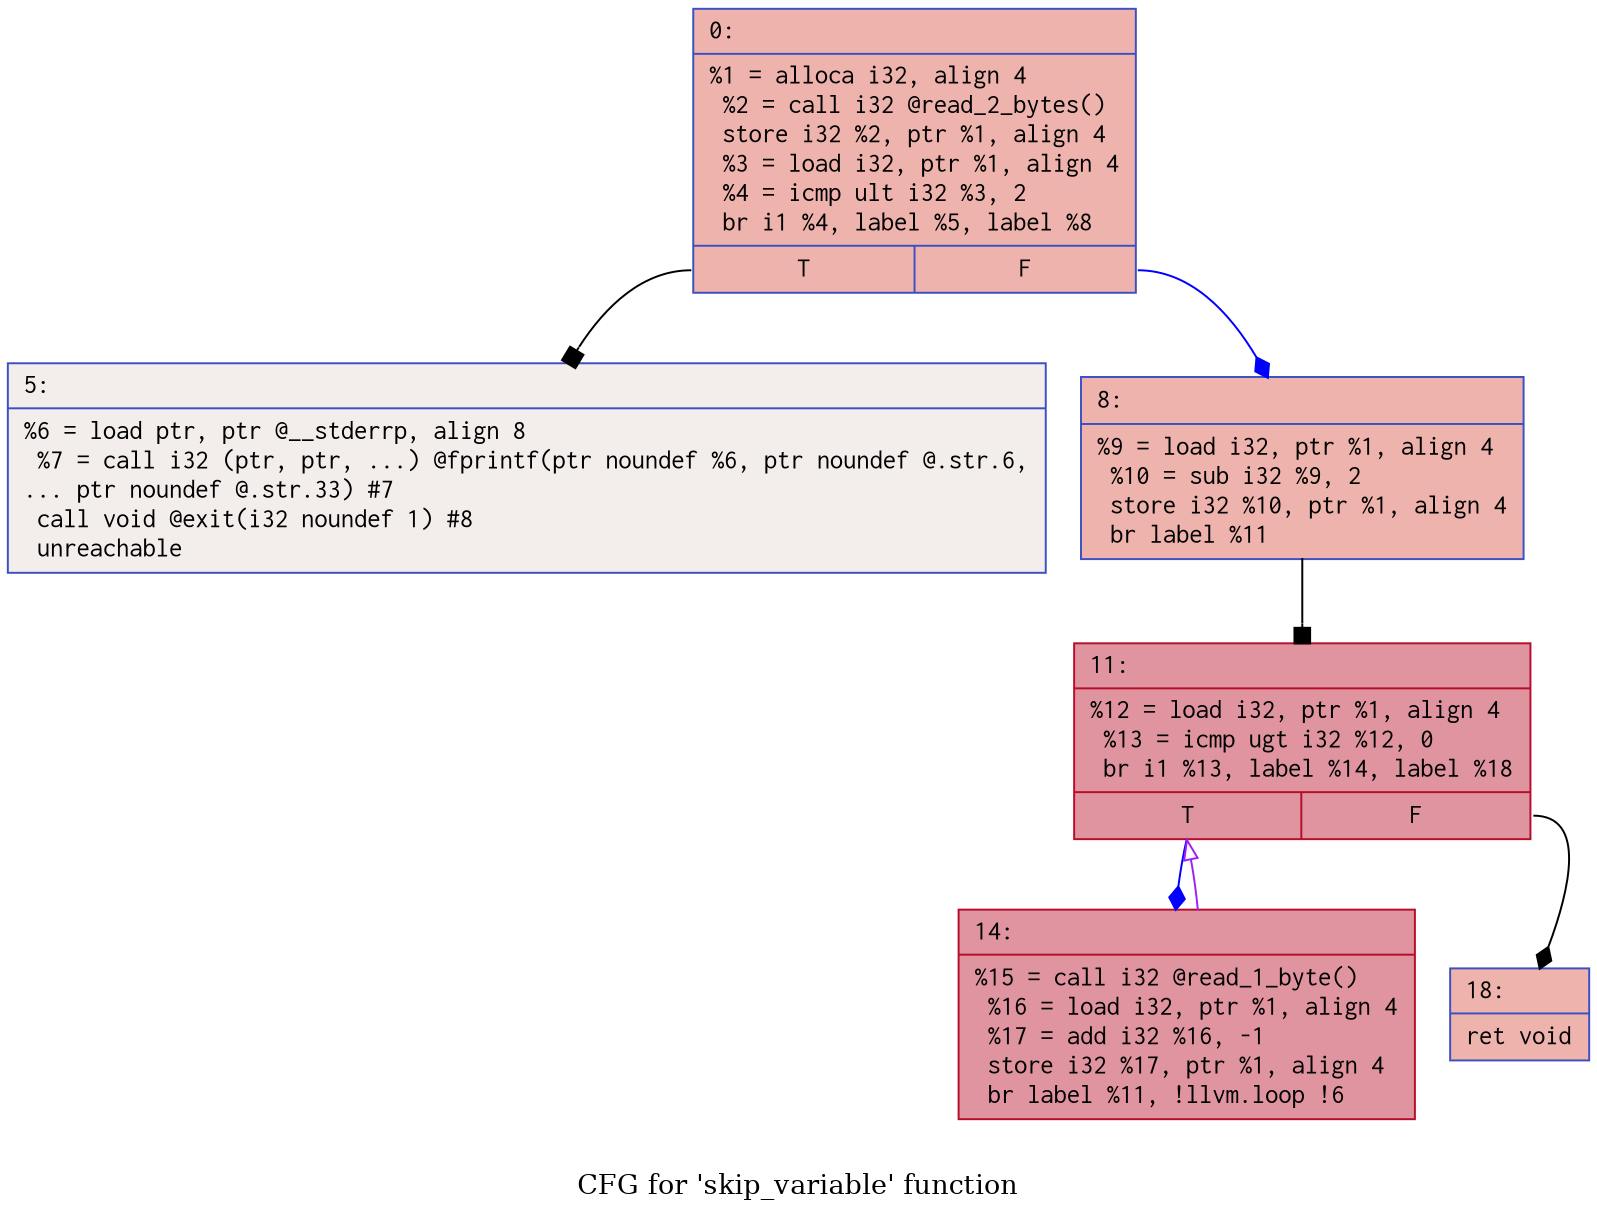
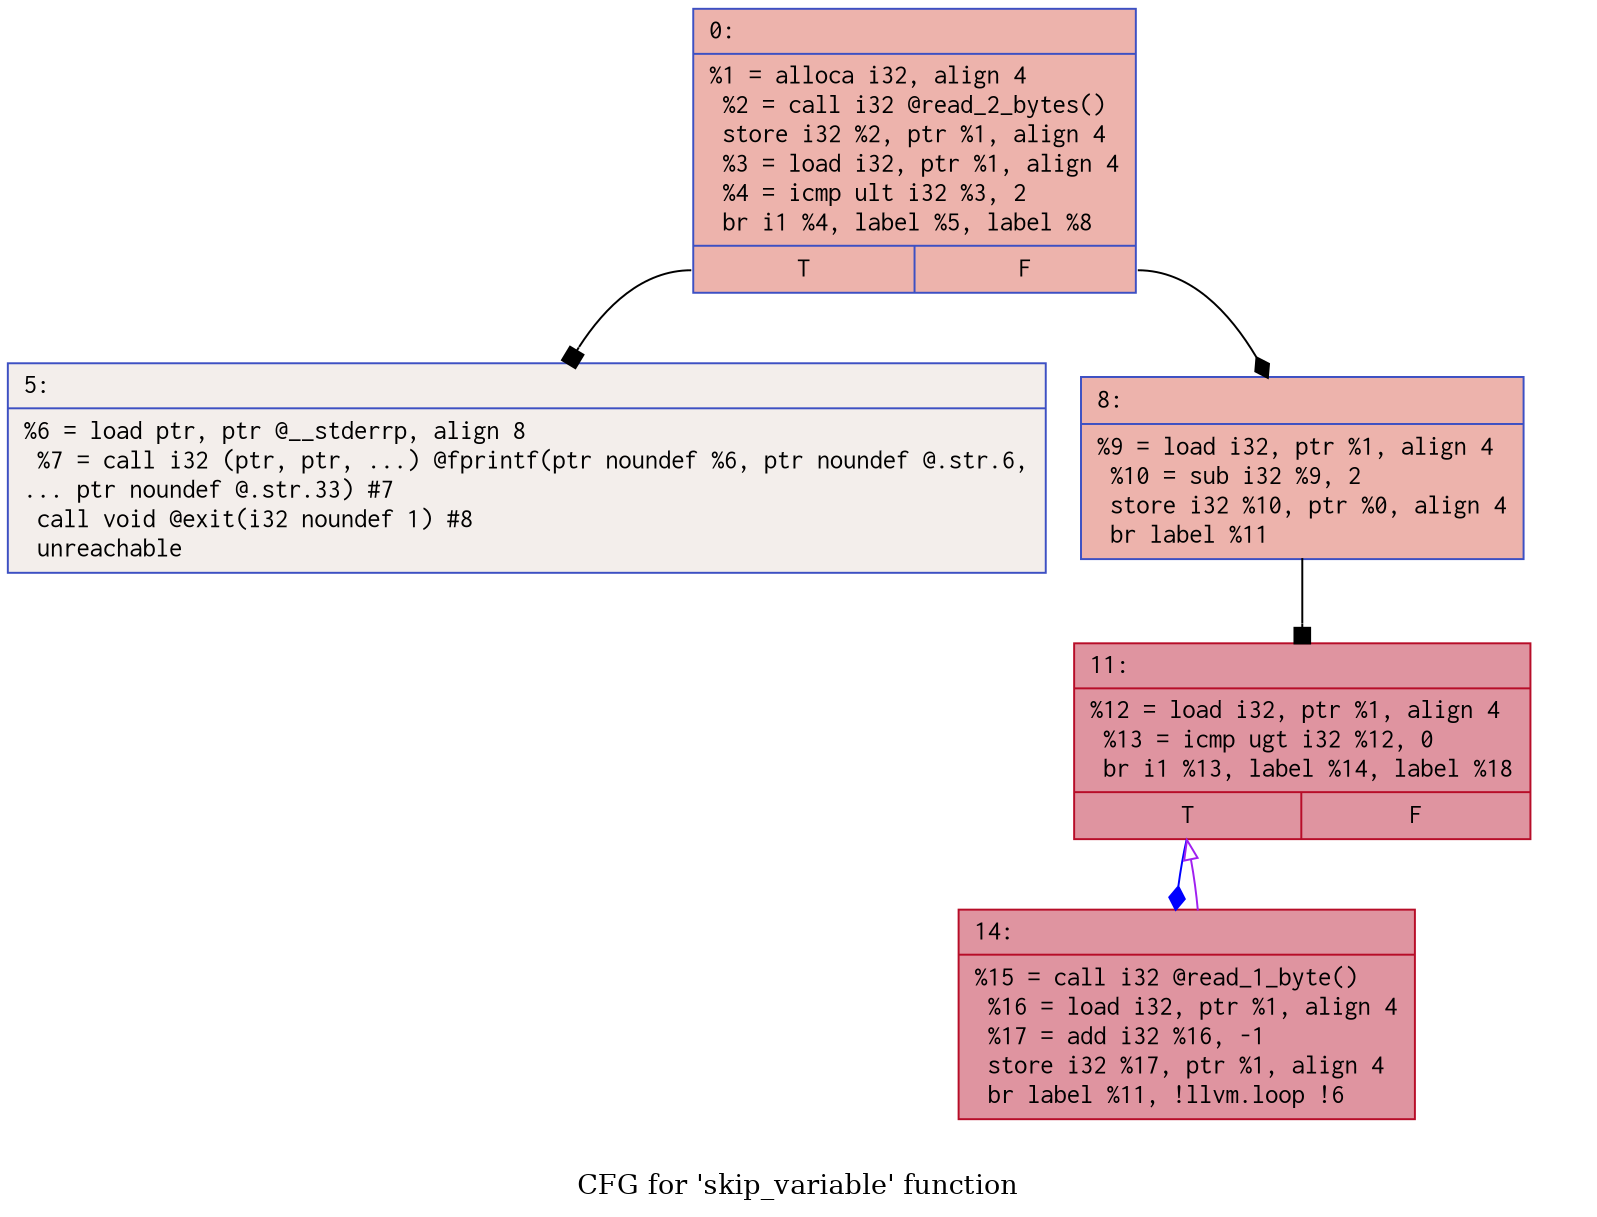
(1208, 298) -> (1208, 298)
(1302, 505) -> (1302, 505)
(1520, 1014) -> none
